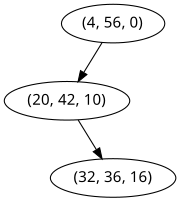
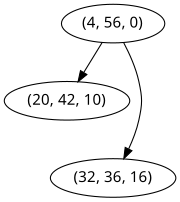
(87, 135) -> (141, 95)
